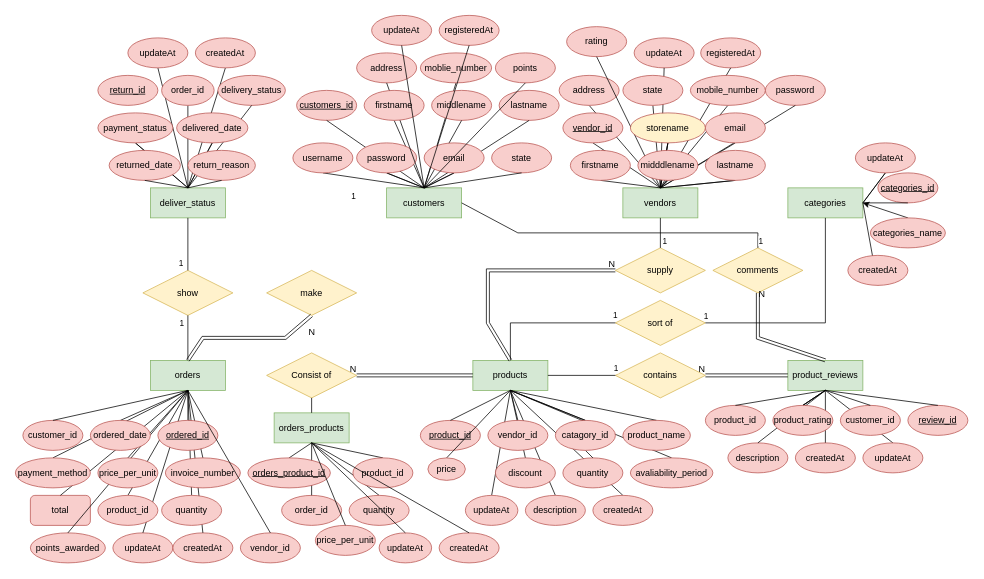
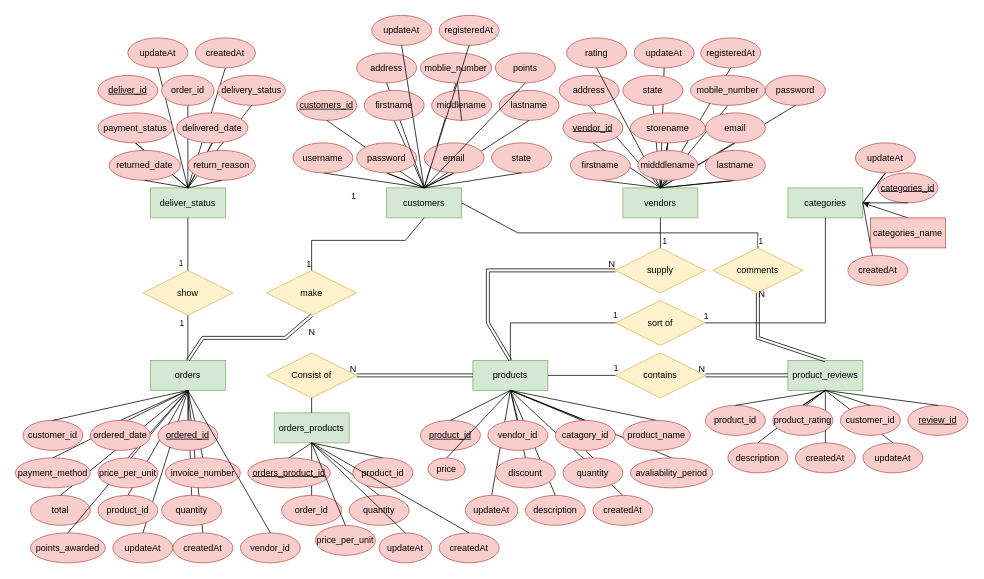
(597, 42) -> (597, 53)
(128, 90) -> (128, 90)
(668, 128) -> (668, 128)
(455, 132) -> (460, 103)
(908, 233) -> (908, 233)
none -> (358, 240)
(60, 510) -> (60, 510)
